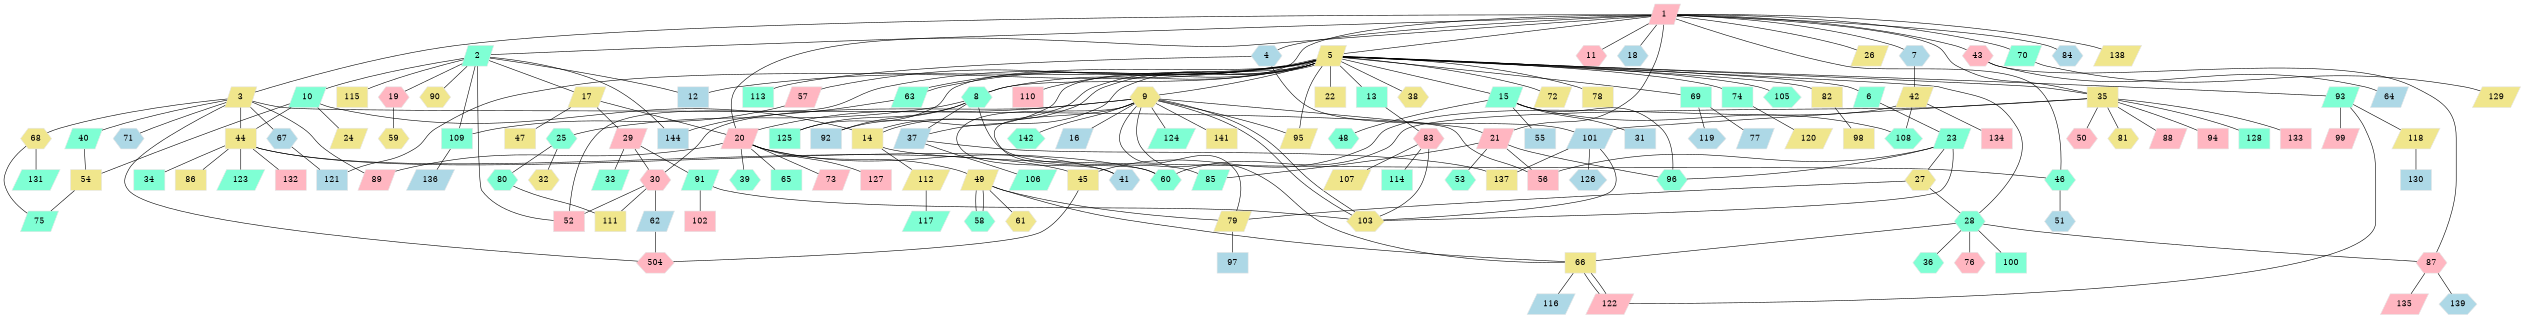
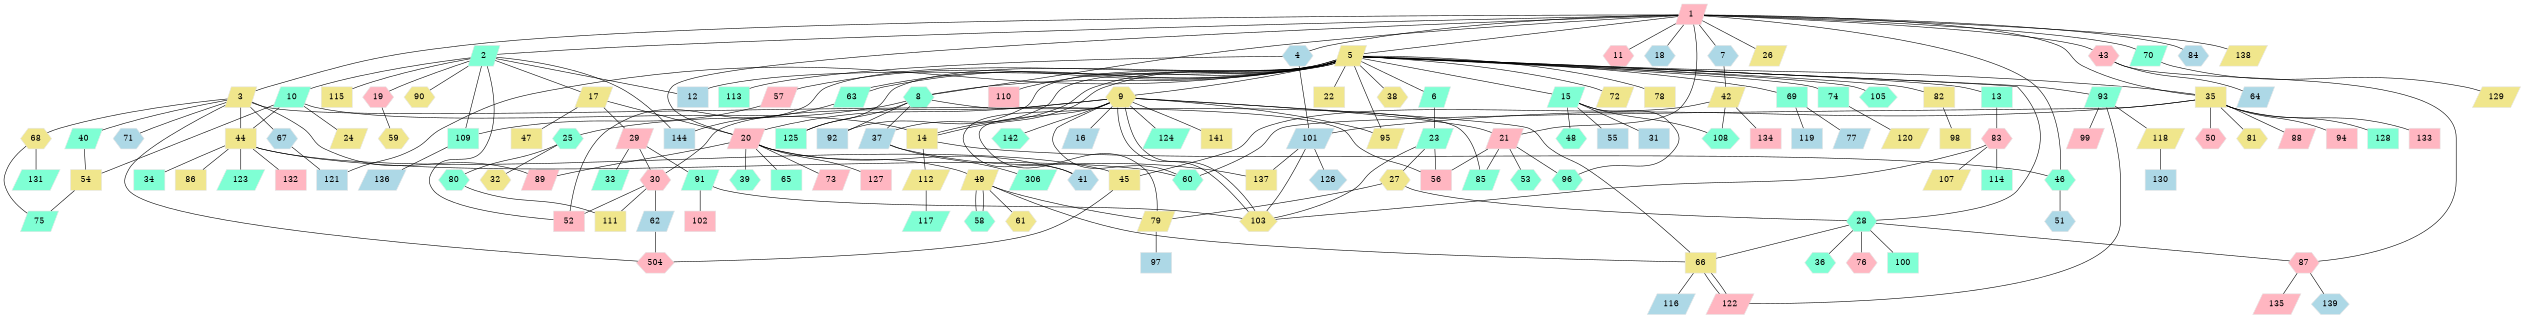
(1707, 139) -> (1807, 139)
(1792, 172) -> none
(1033, 180) -> (1033, 180)
